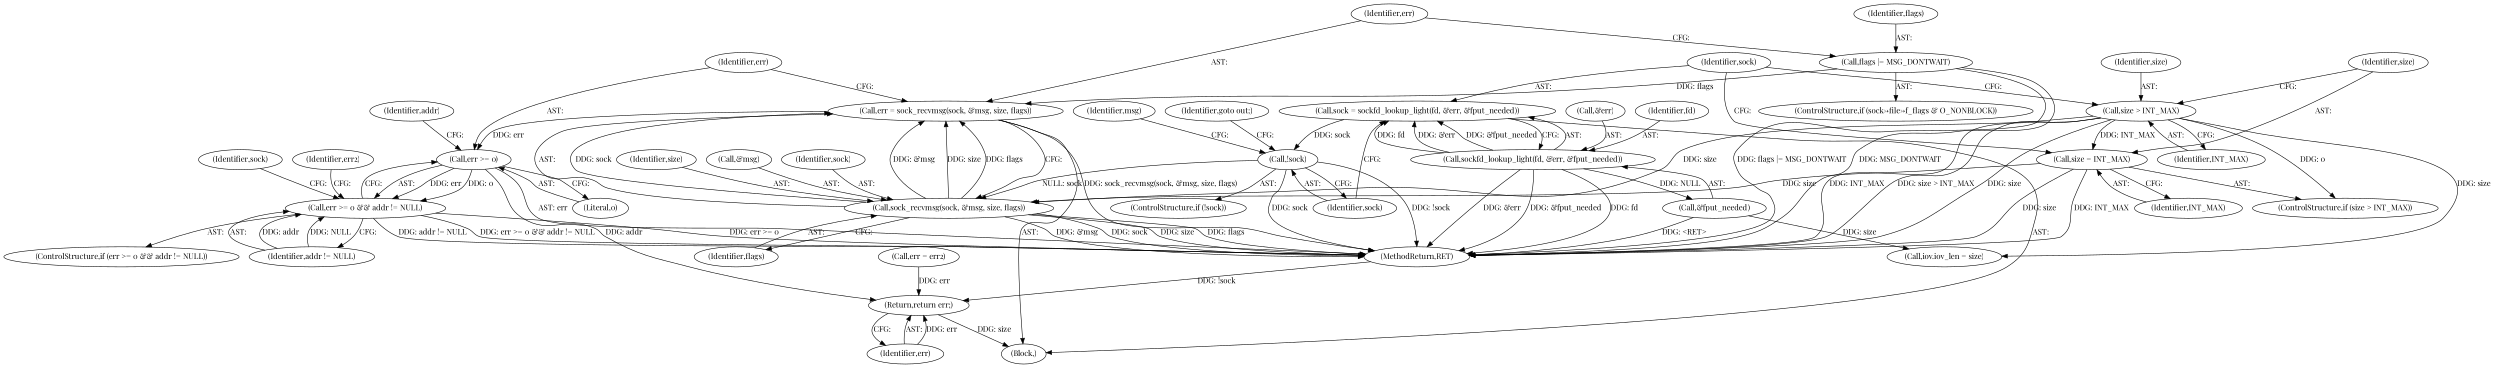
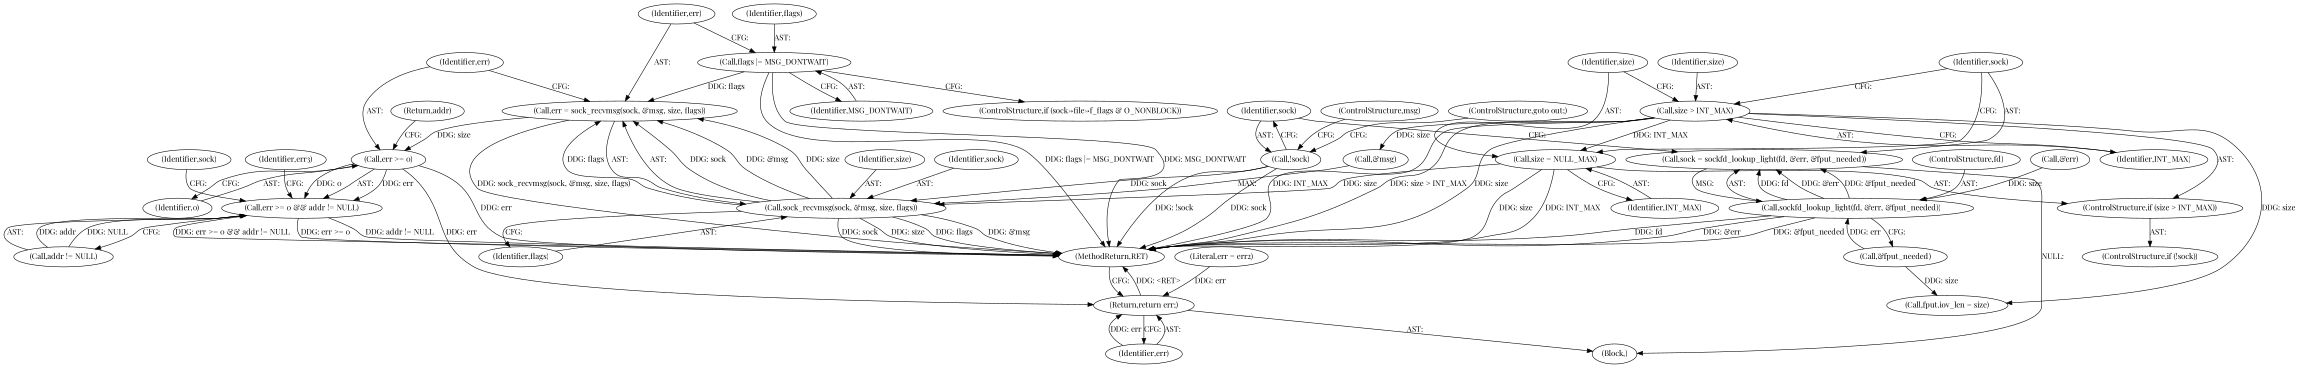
(1905, 87) -> (955, 87)
(412, 111) -> (428, 111)
none -> (861, 111)
(1114, 111) -> (1380, 111)
(1217, 111) -> (1518, 111)
(1672, 111) -> (1966, 160)
(1319, 129) -> none
(508, 135) -> (454, 135)
(1552, 135) -> (1706, 184)
(1615, 135) -> (2025, 184)
(333, 160) -> (286, 160)
(1055, 160) -> (621, 160)
(2092, 160) -> (1555, 160)
(2313, 160) -> (2227, 160)
(388, 169) -> none
(1625, 182) -> (1516, 122)
(833, 184) -> (1248, 184)
(1062, 184) -> (1149, 184)
(1680, 184) -> (1898, 233)
(1718, 184) -> (1865, 233)
(1250, 187) -> (2150, 230)
(553, 208) -> (496, 208)
(601, 208) -> (177, 208)
(1065, 212) -> none
(624, 233) -> (462, 233)
(2042, 233) -> (2054, 257)
(1586, 245) -> (1135, 282)
(121, 257) -> none
(312, 257) -> (64, 257)
(919, 257) -> (1222, 257)
(1944, 257) -> (1947, 305)
(1217, 281) -> (1122, 281)
(994, 330) -> (1416, 330)
